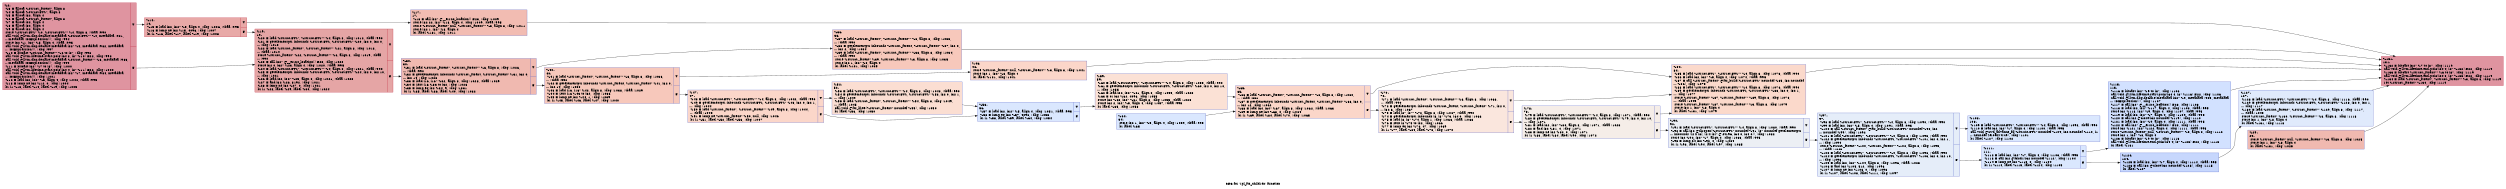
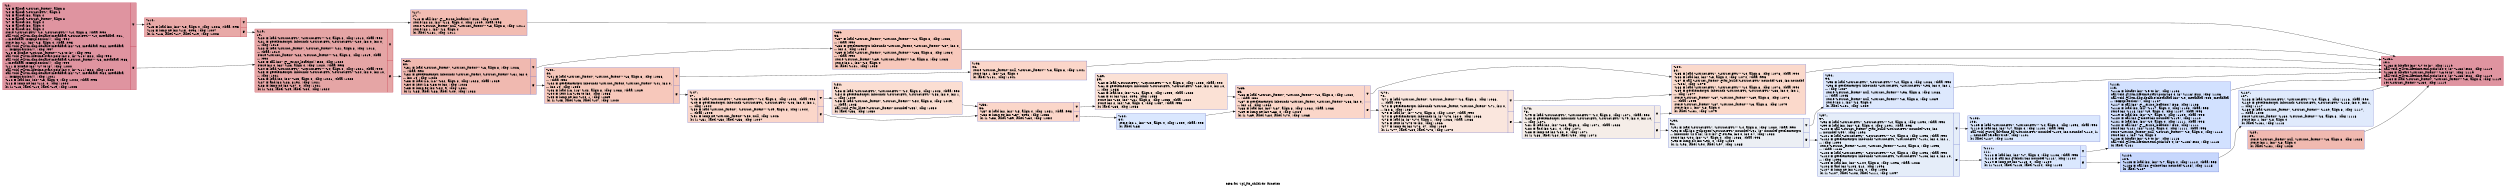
none -> (1889, 91)
(1029, 112) -> (1029, 112)
none -> (1097, 117)
